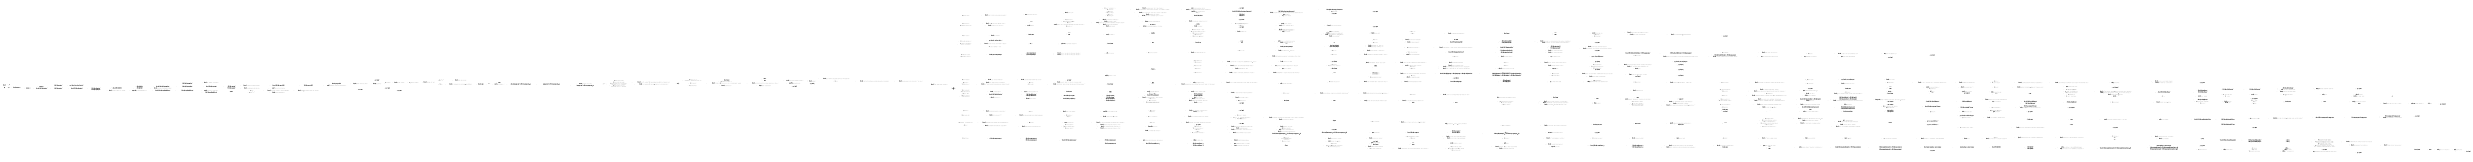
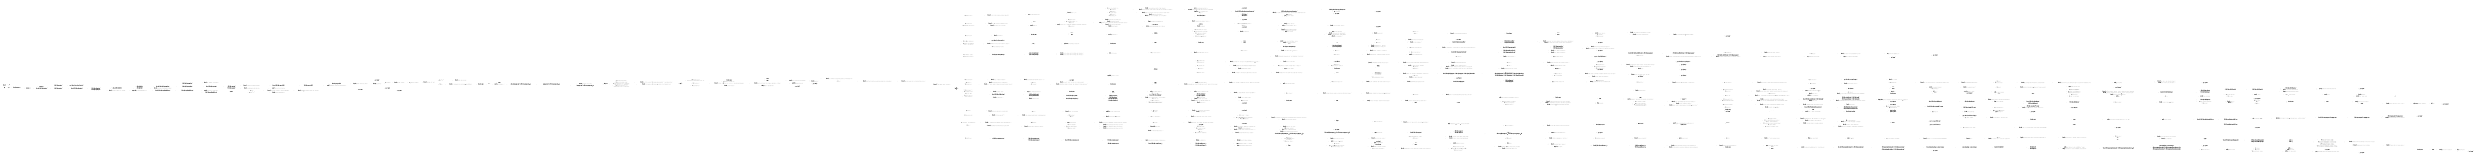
(604, 84) -> (606, 84)
